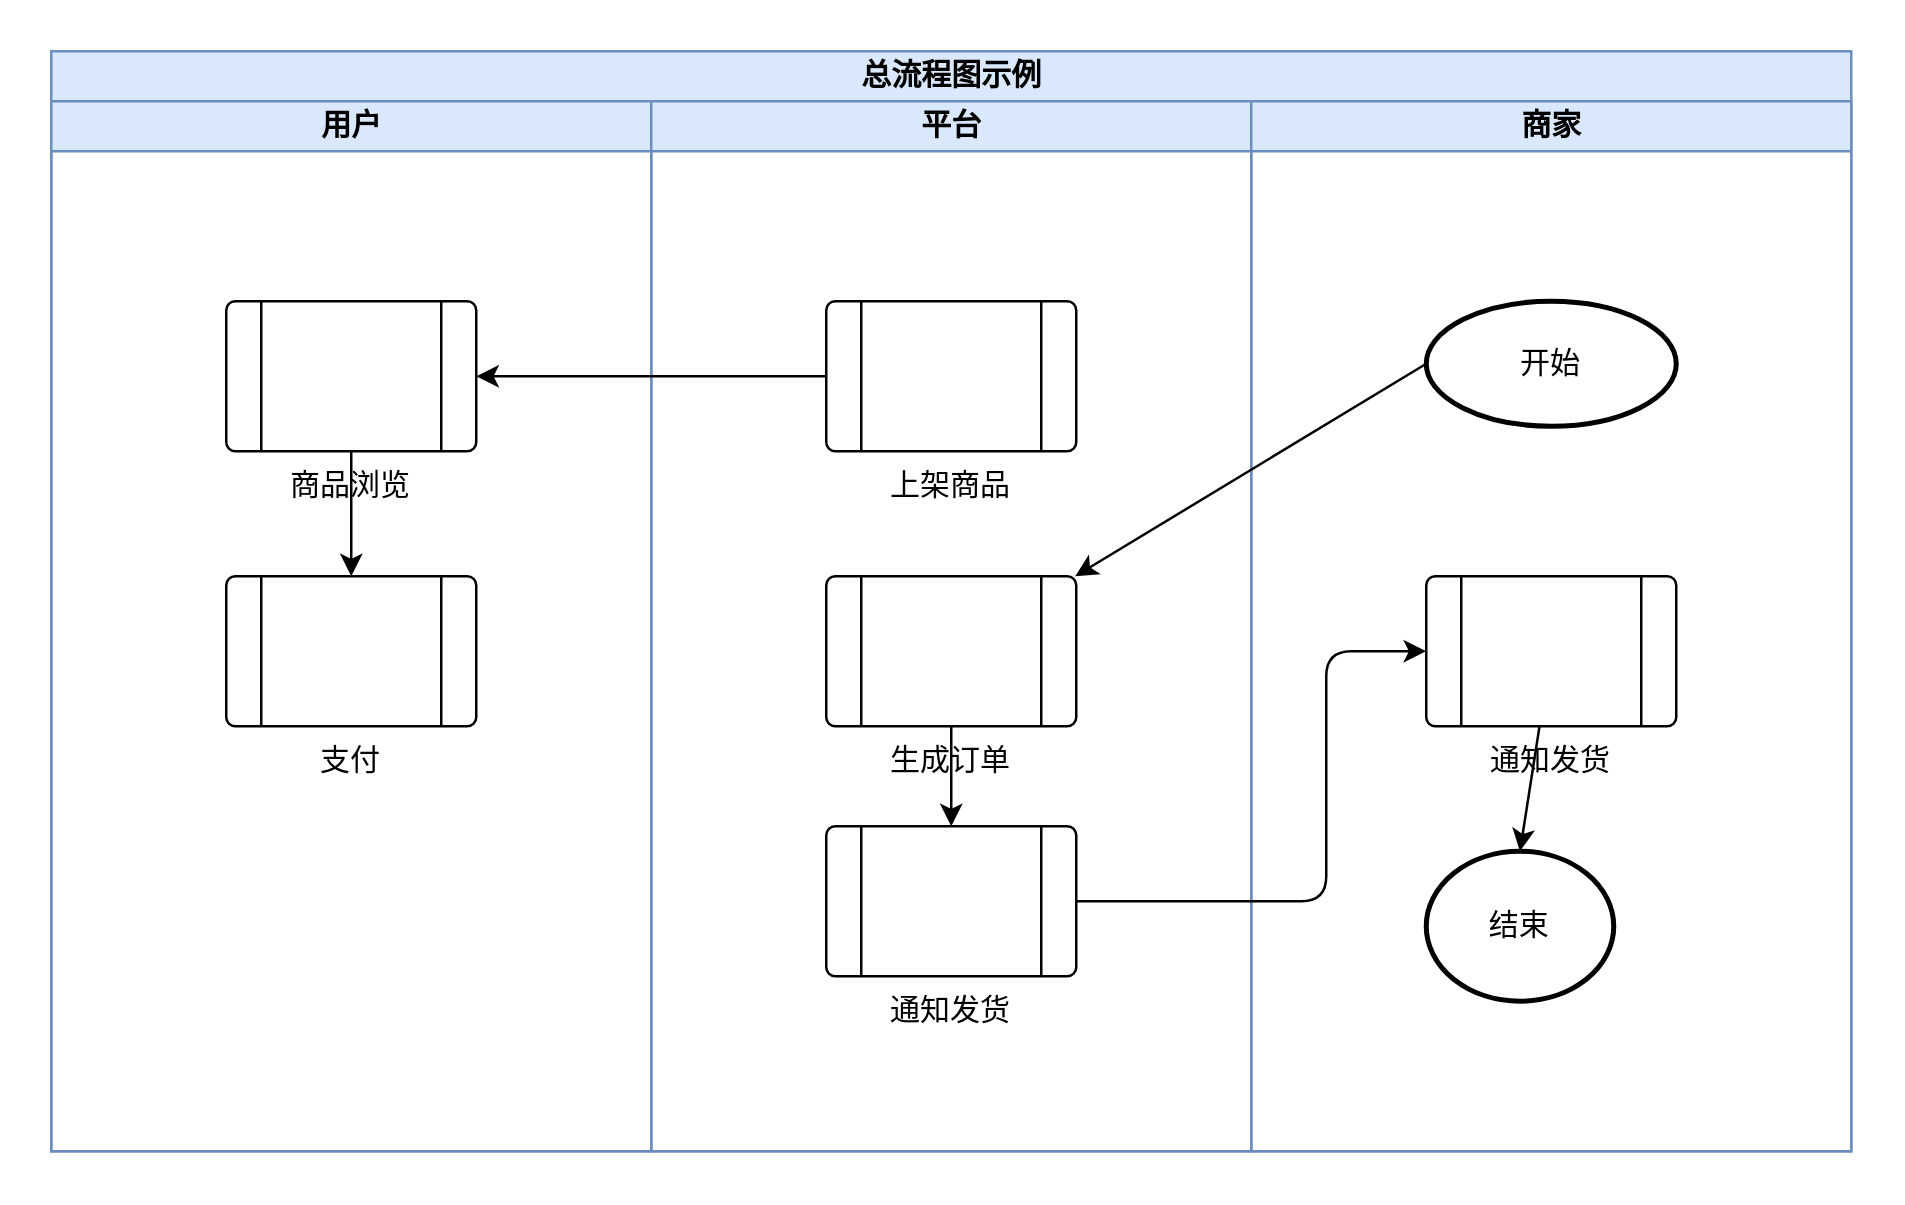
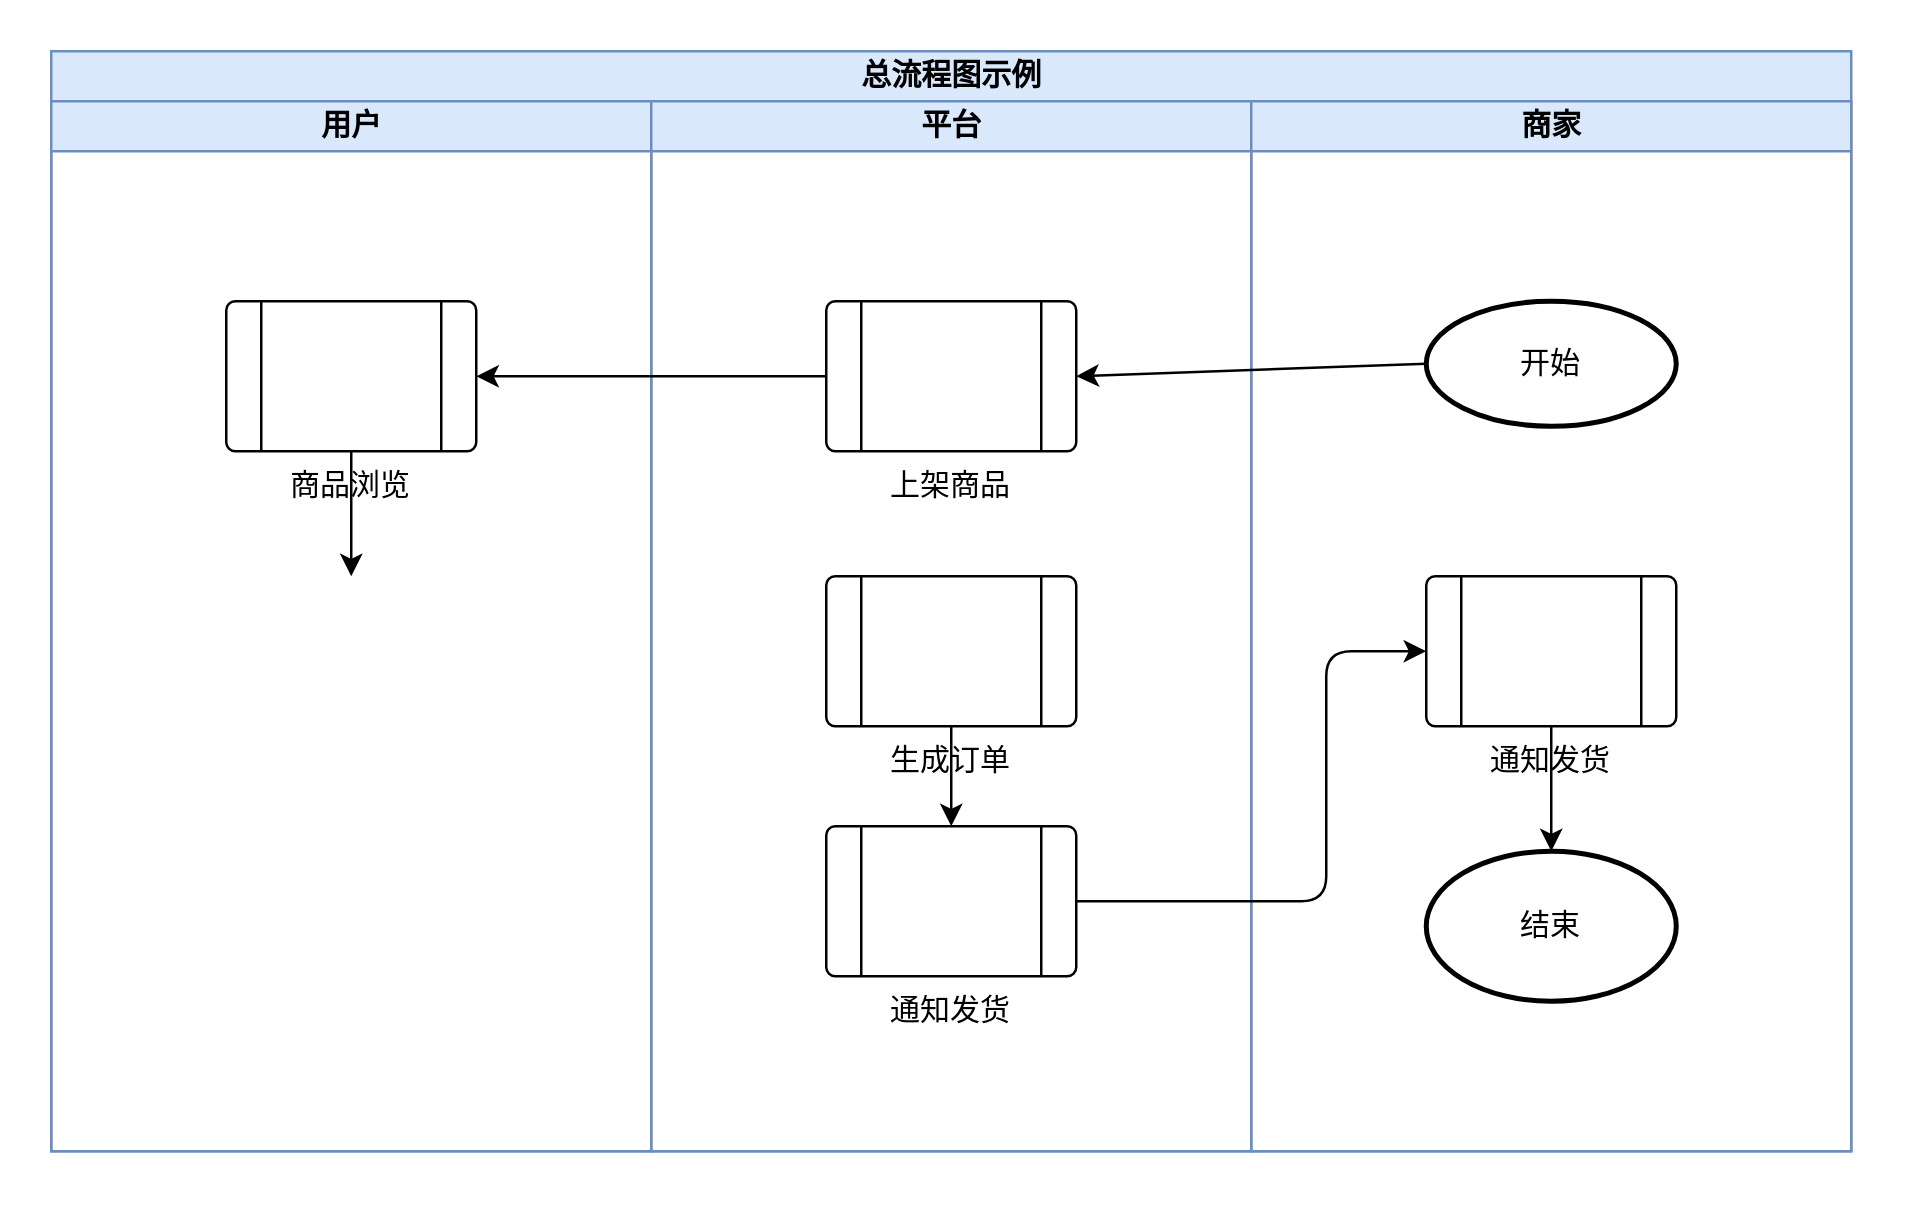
(1341, 416) -> (1341, 367)
(351, 651) -> none
(1520, 926) -> (1551, 926)
